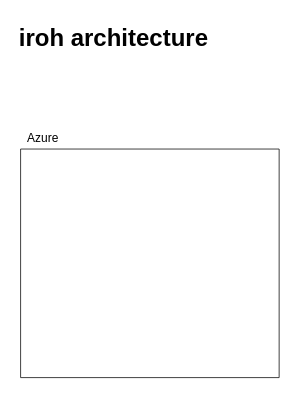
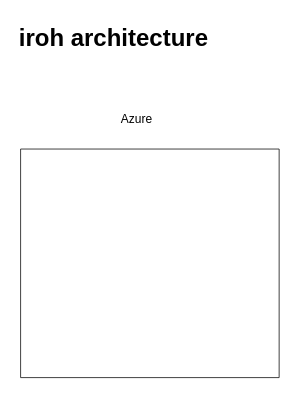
(43, 138) -> (137, 119)
